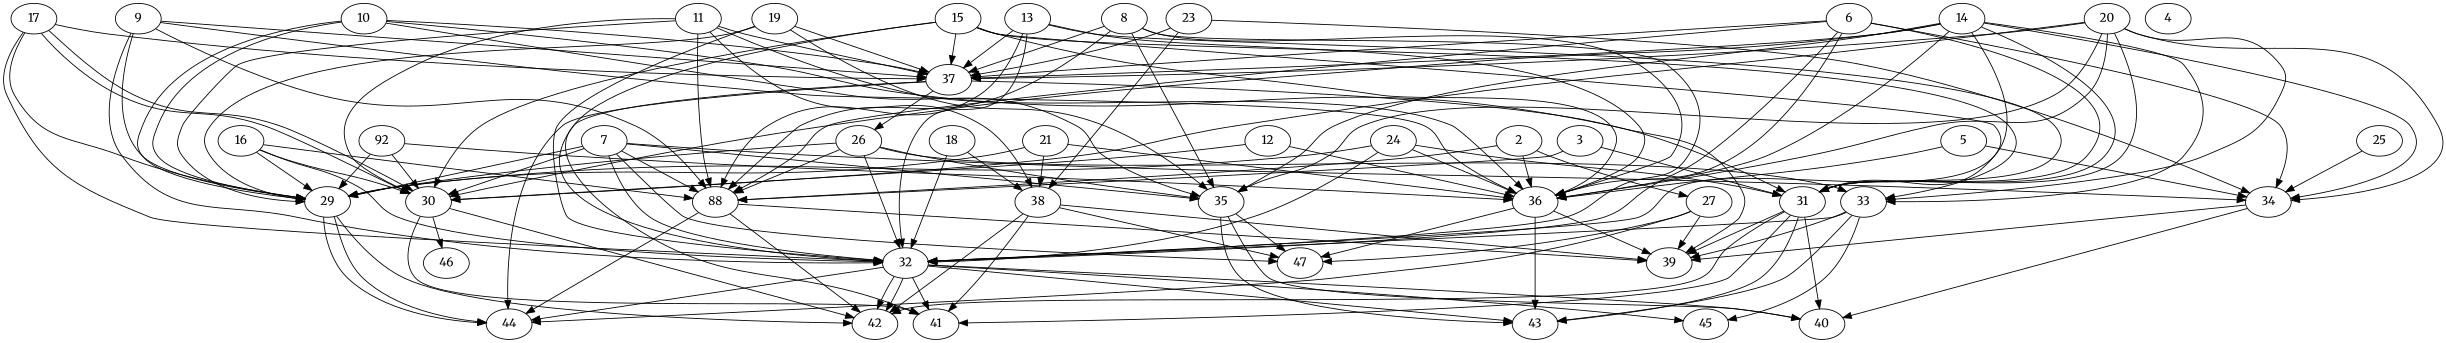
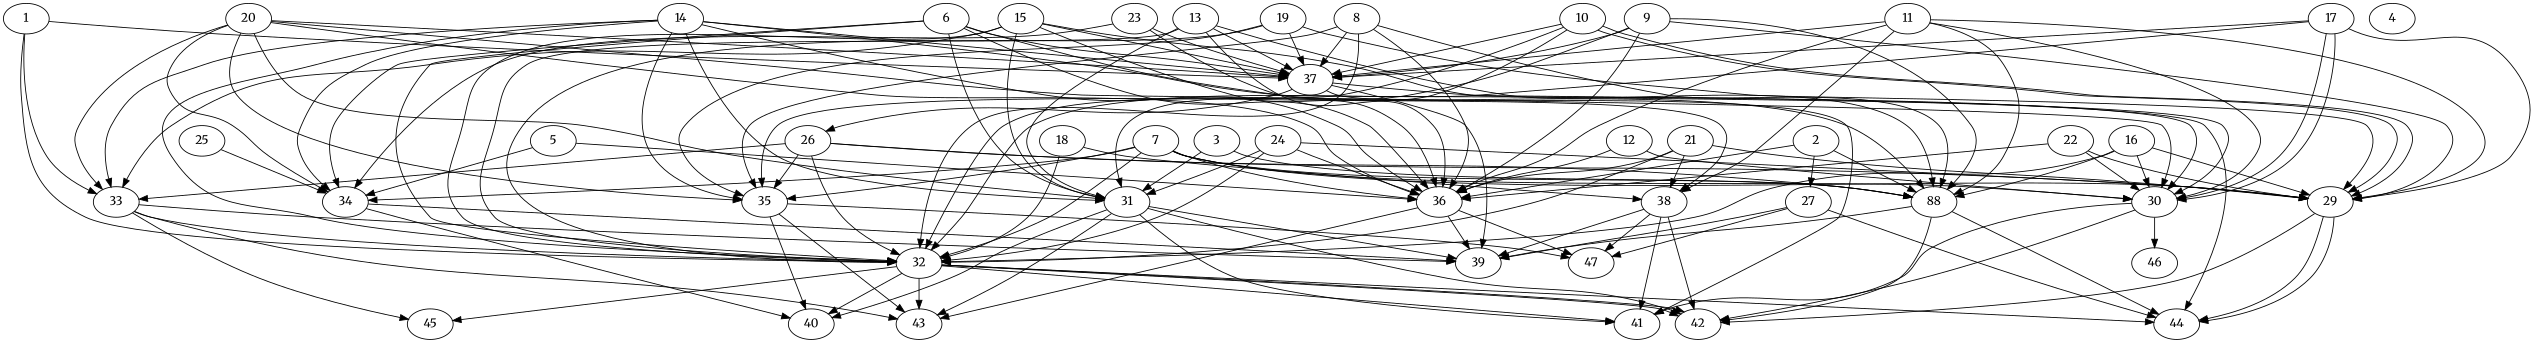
none -> (26, 19)
(382, 141) -> (2071, 141)
none -> (1318, 241)
(929, 245) -> (1289, 181)
